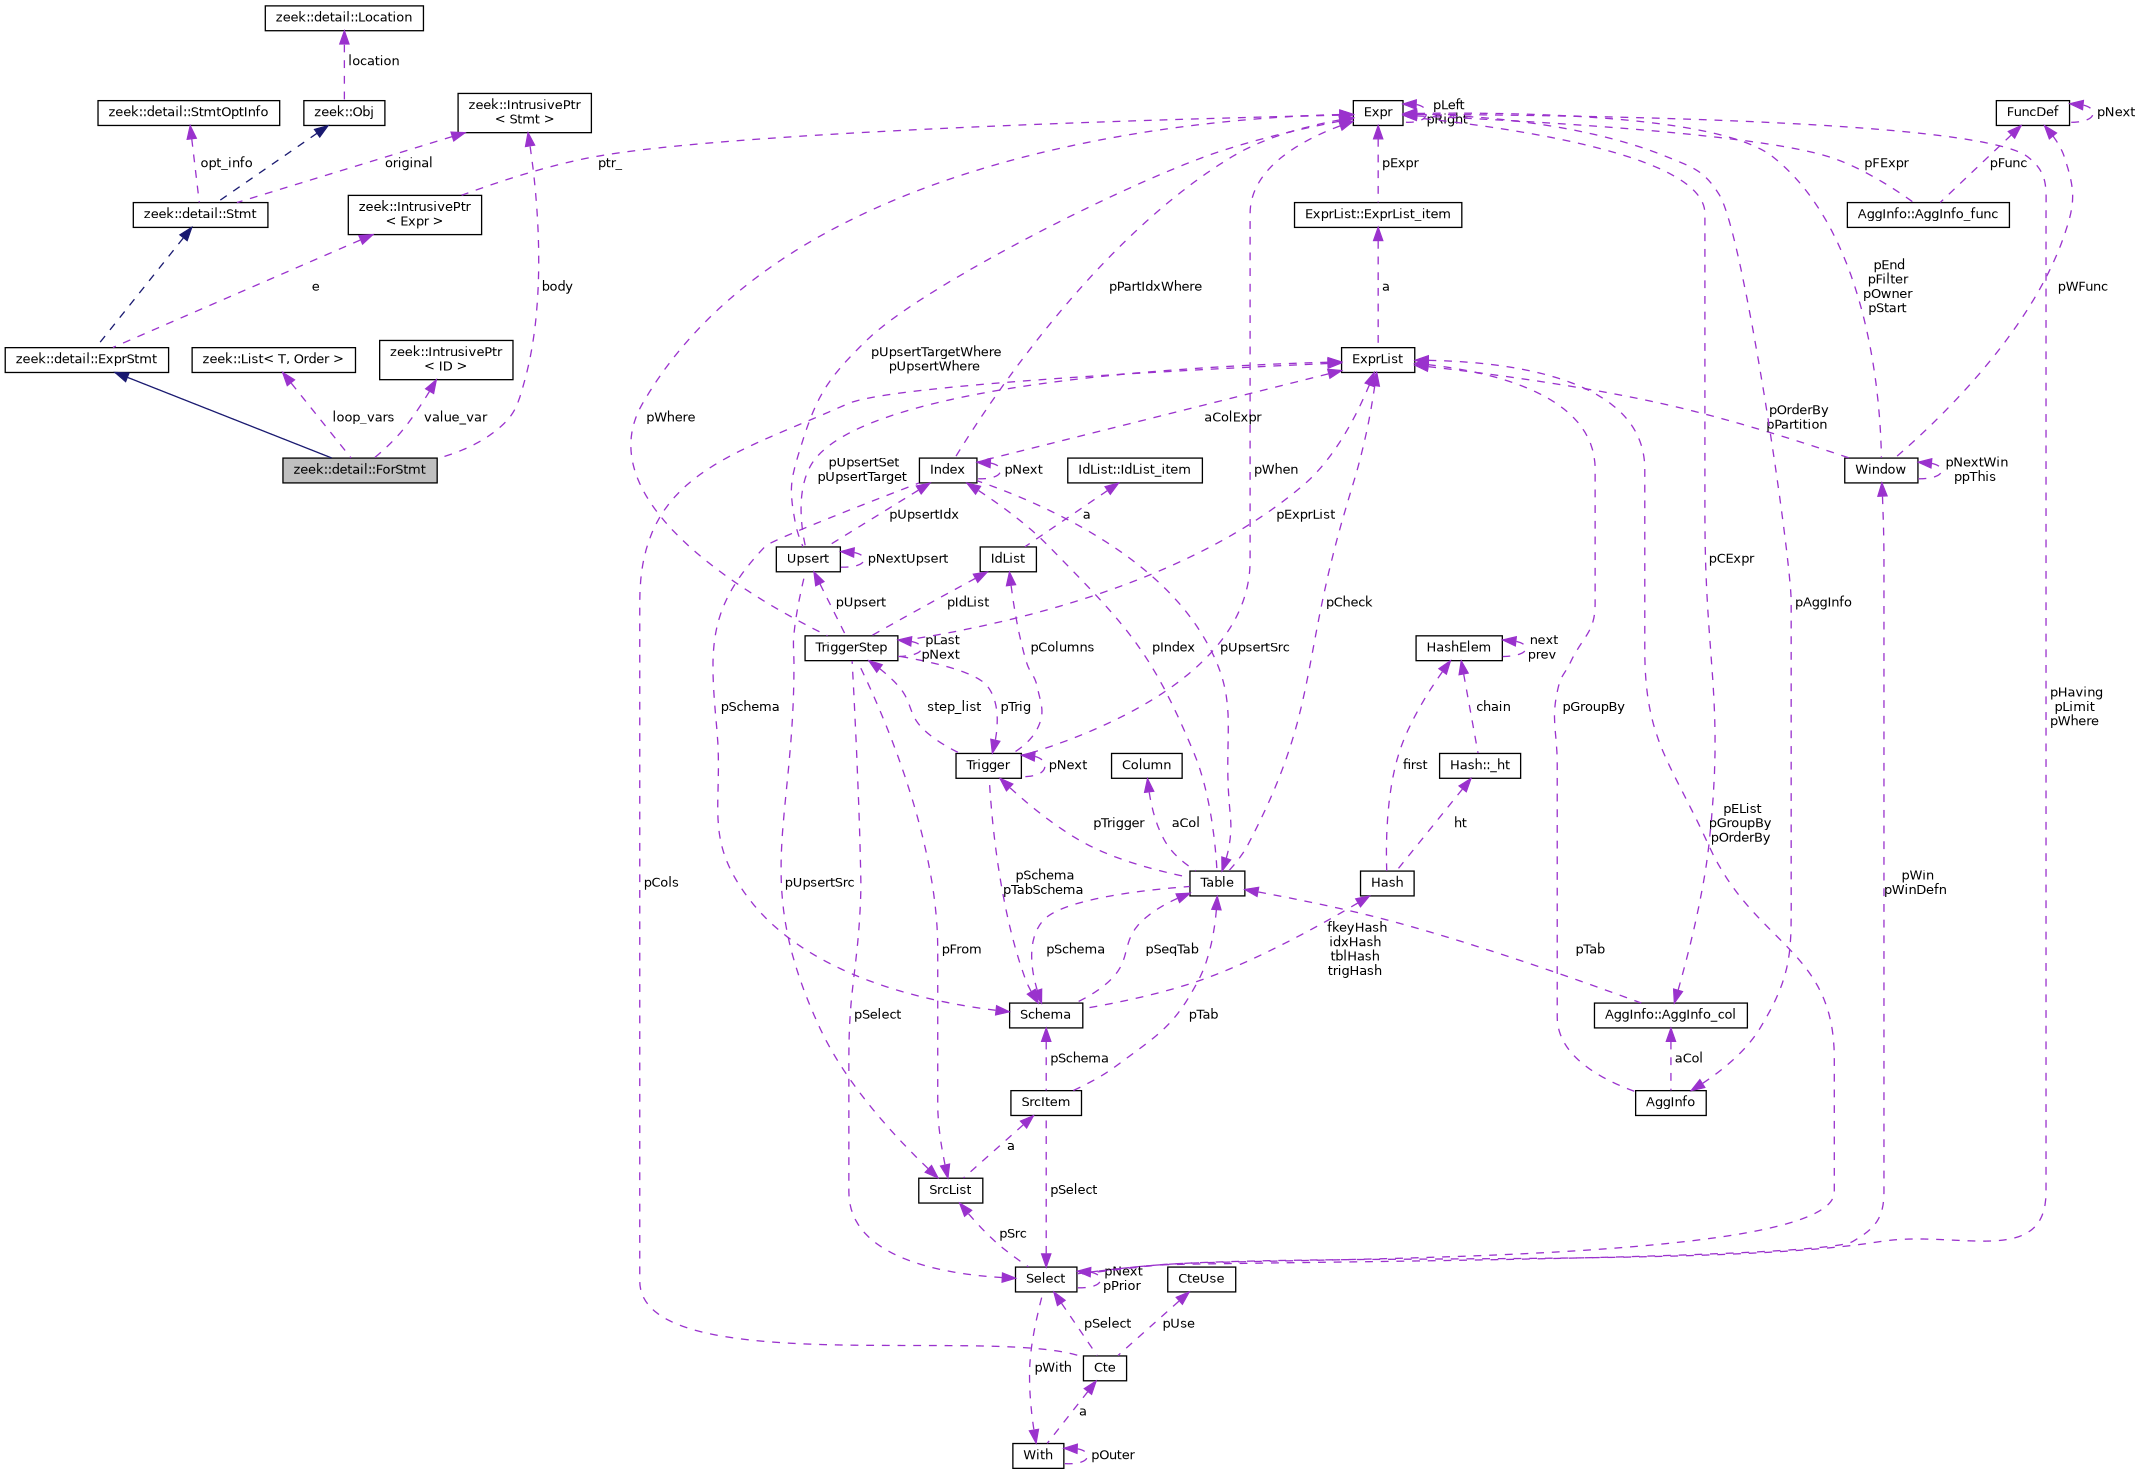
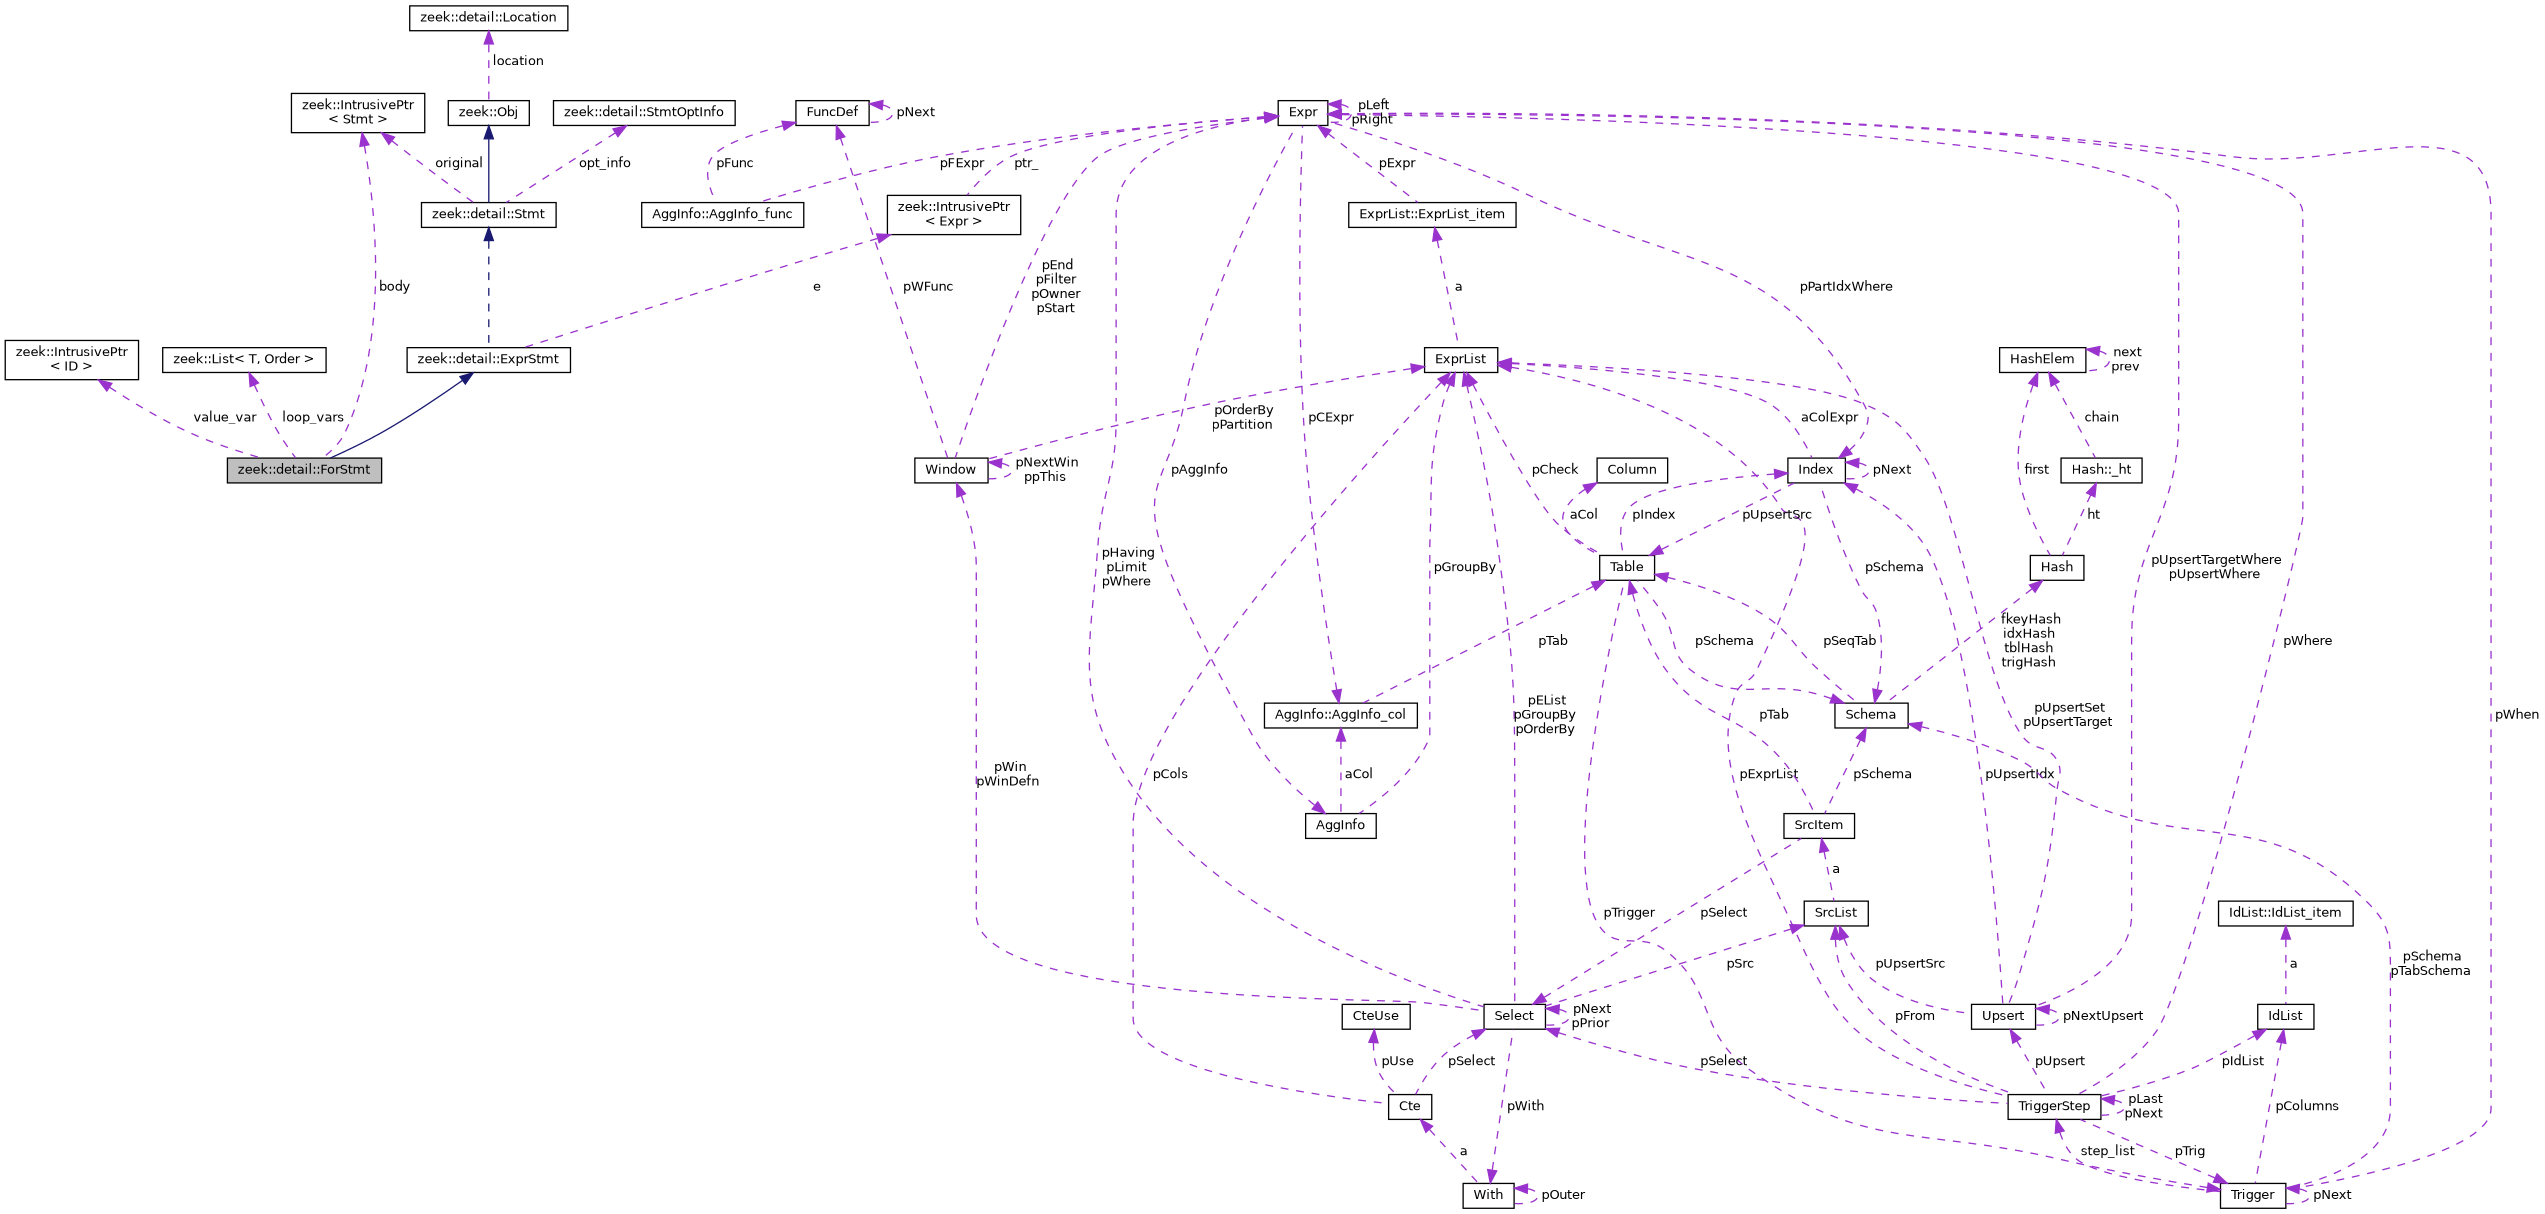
(267, 168) -> (489, 171)
(1117, 250) -> (1643, 241)
